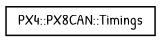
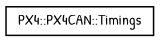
(81, 21) -> (80, 21)
